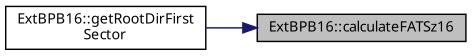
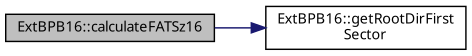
(224, 28) -> (233, 28)
